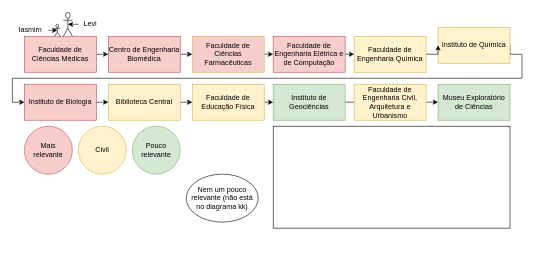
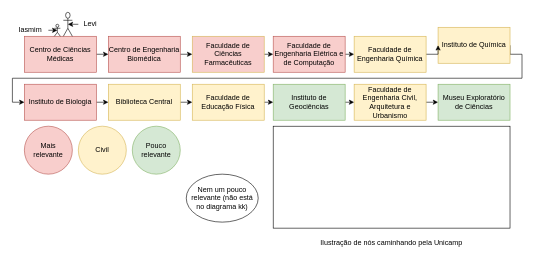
(60, 54) -> (60, 54)
(350, 102) -> (348, 102)
none -> (392, 243)
